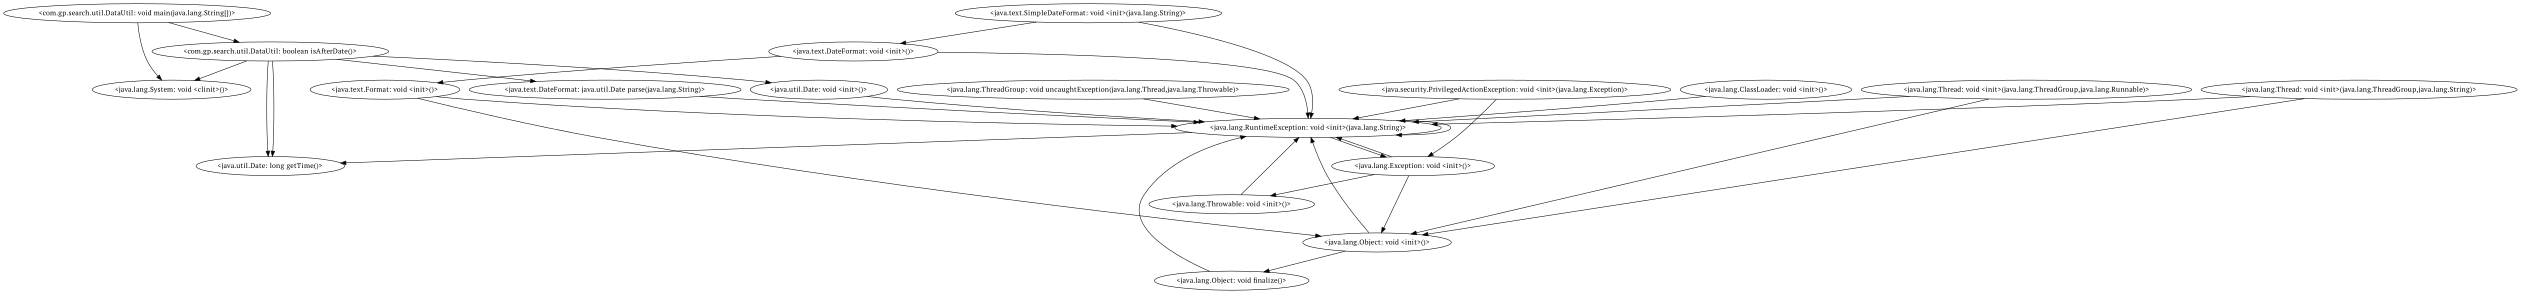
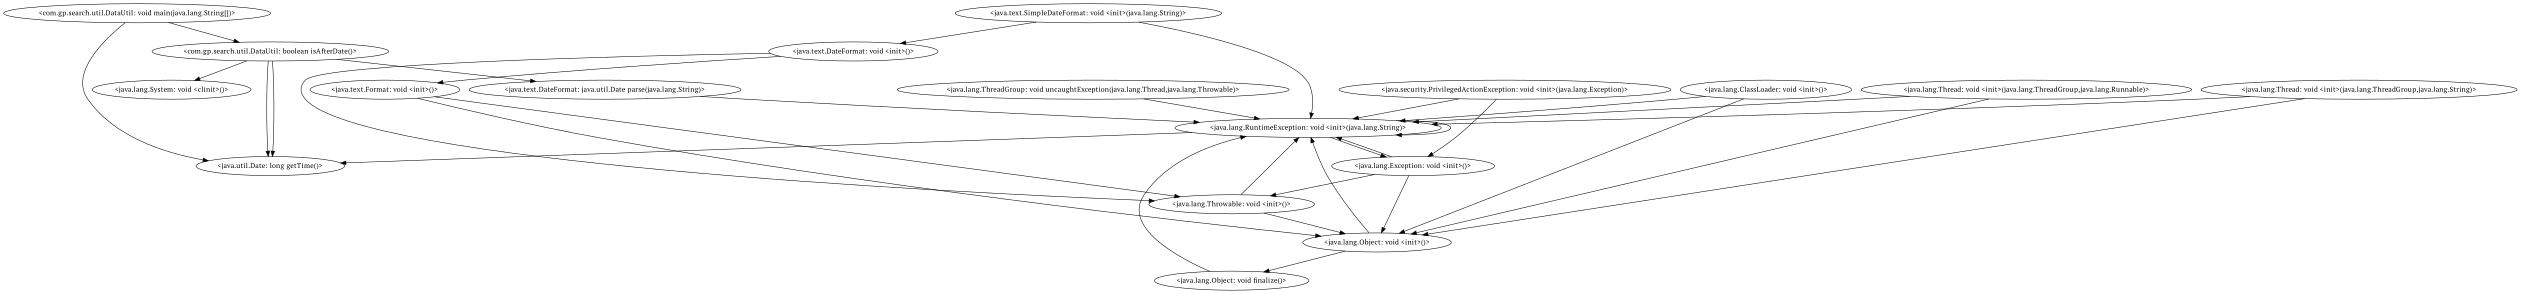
(143, 51) -> (101, 114)
(1135, 58) -> (480, 148)
(819, 90) -> none
(804, 117) -> (767, 141)
none -> (1574, 165)
none -> (1302, 223)
